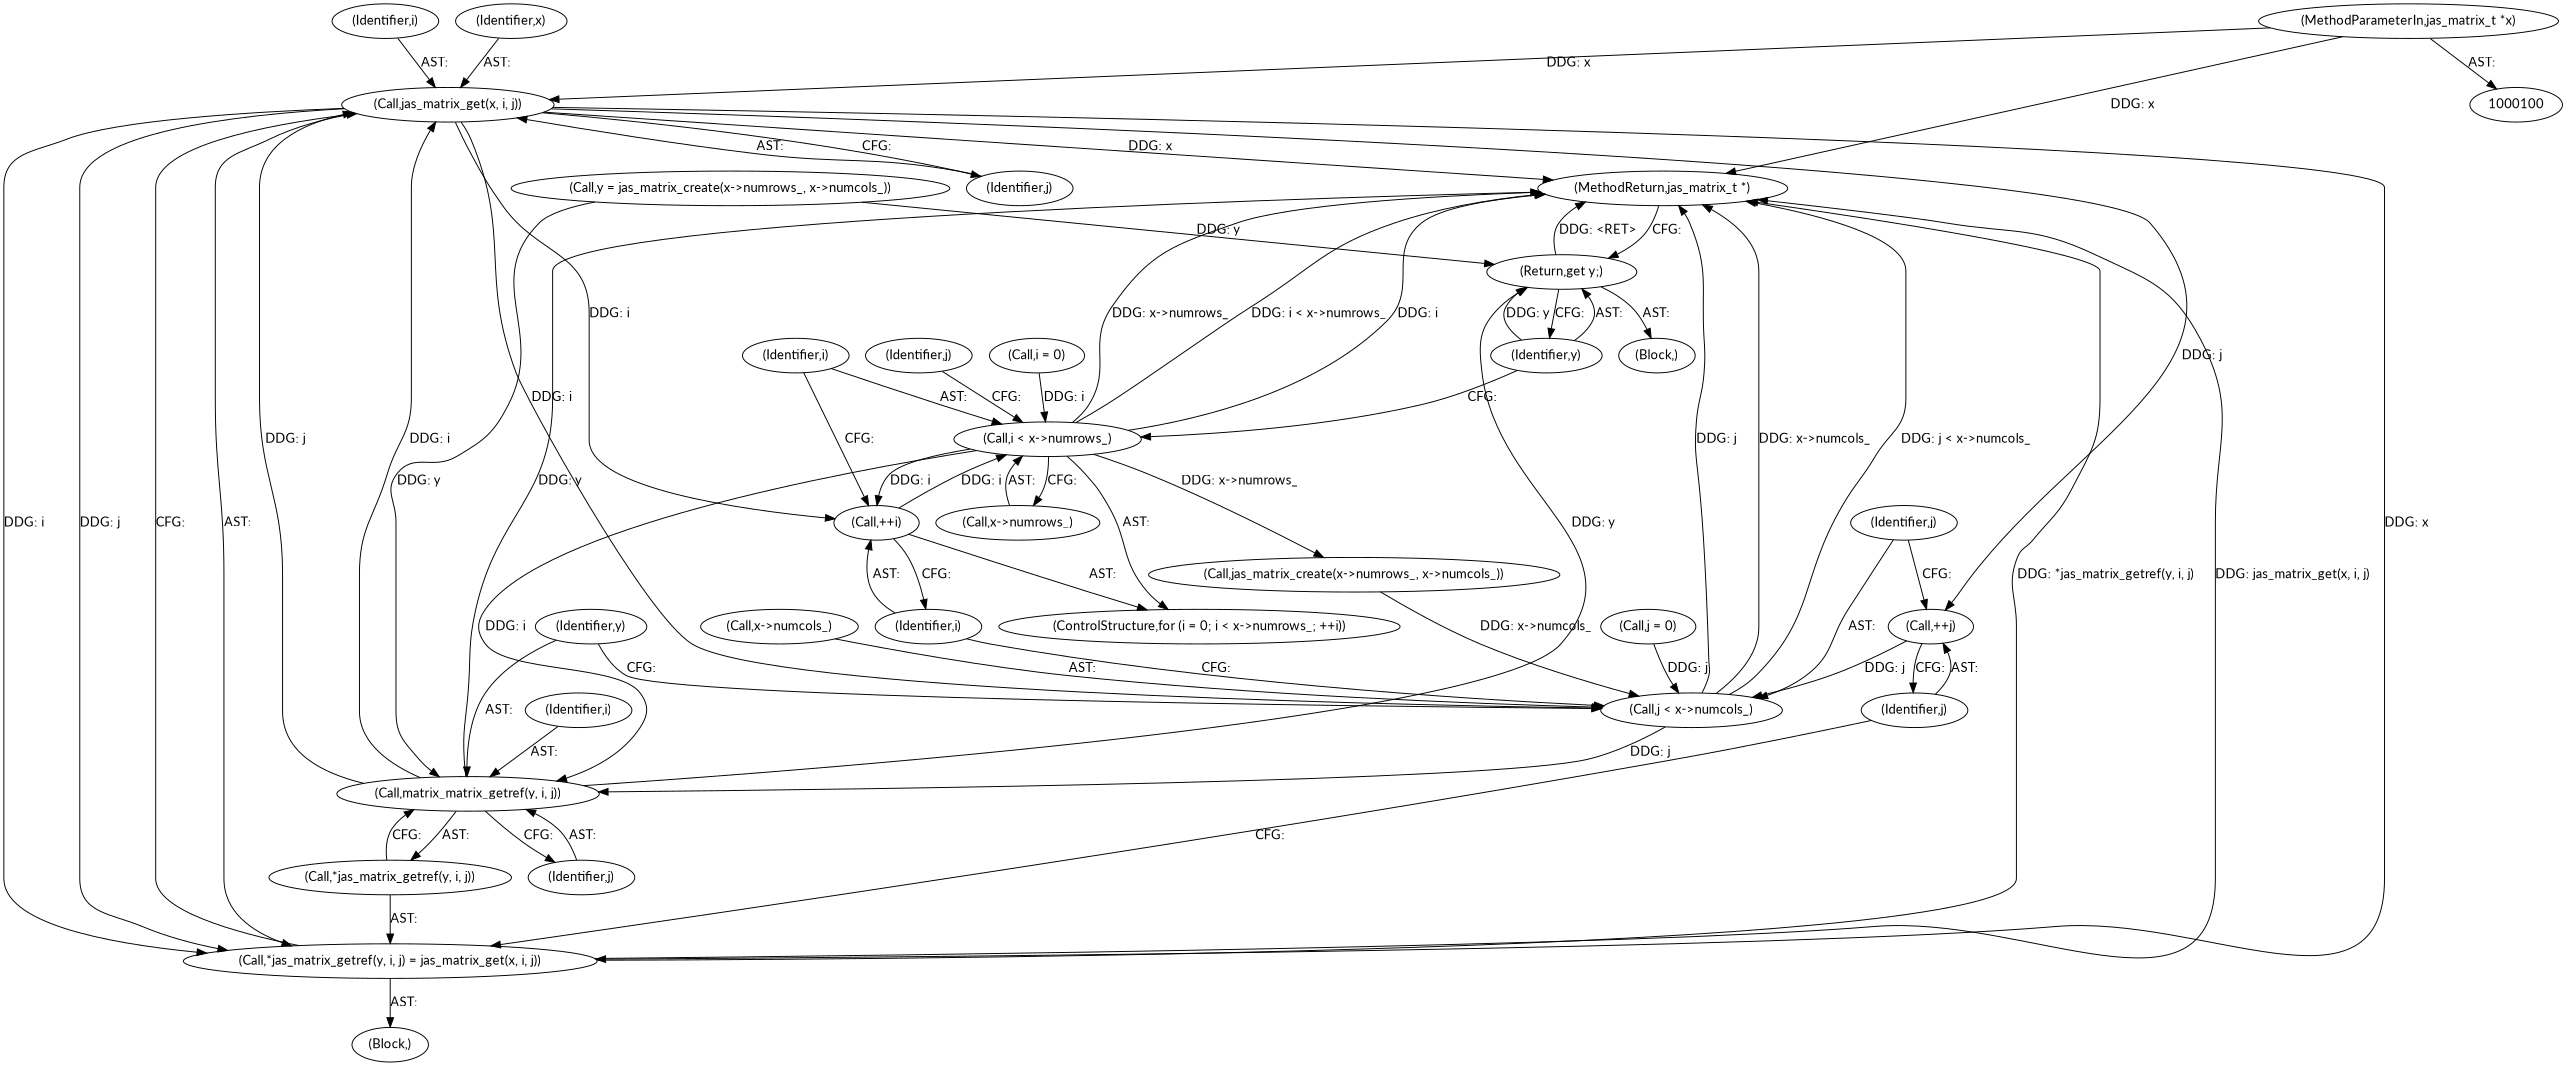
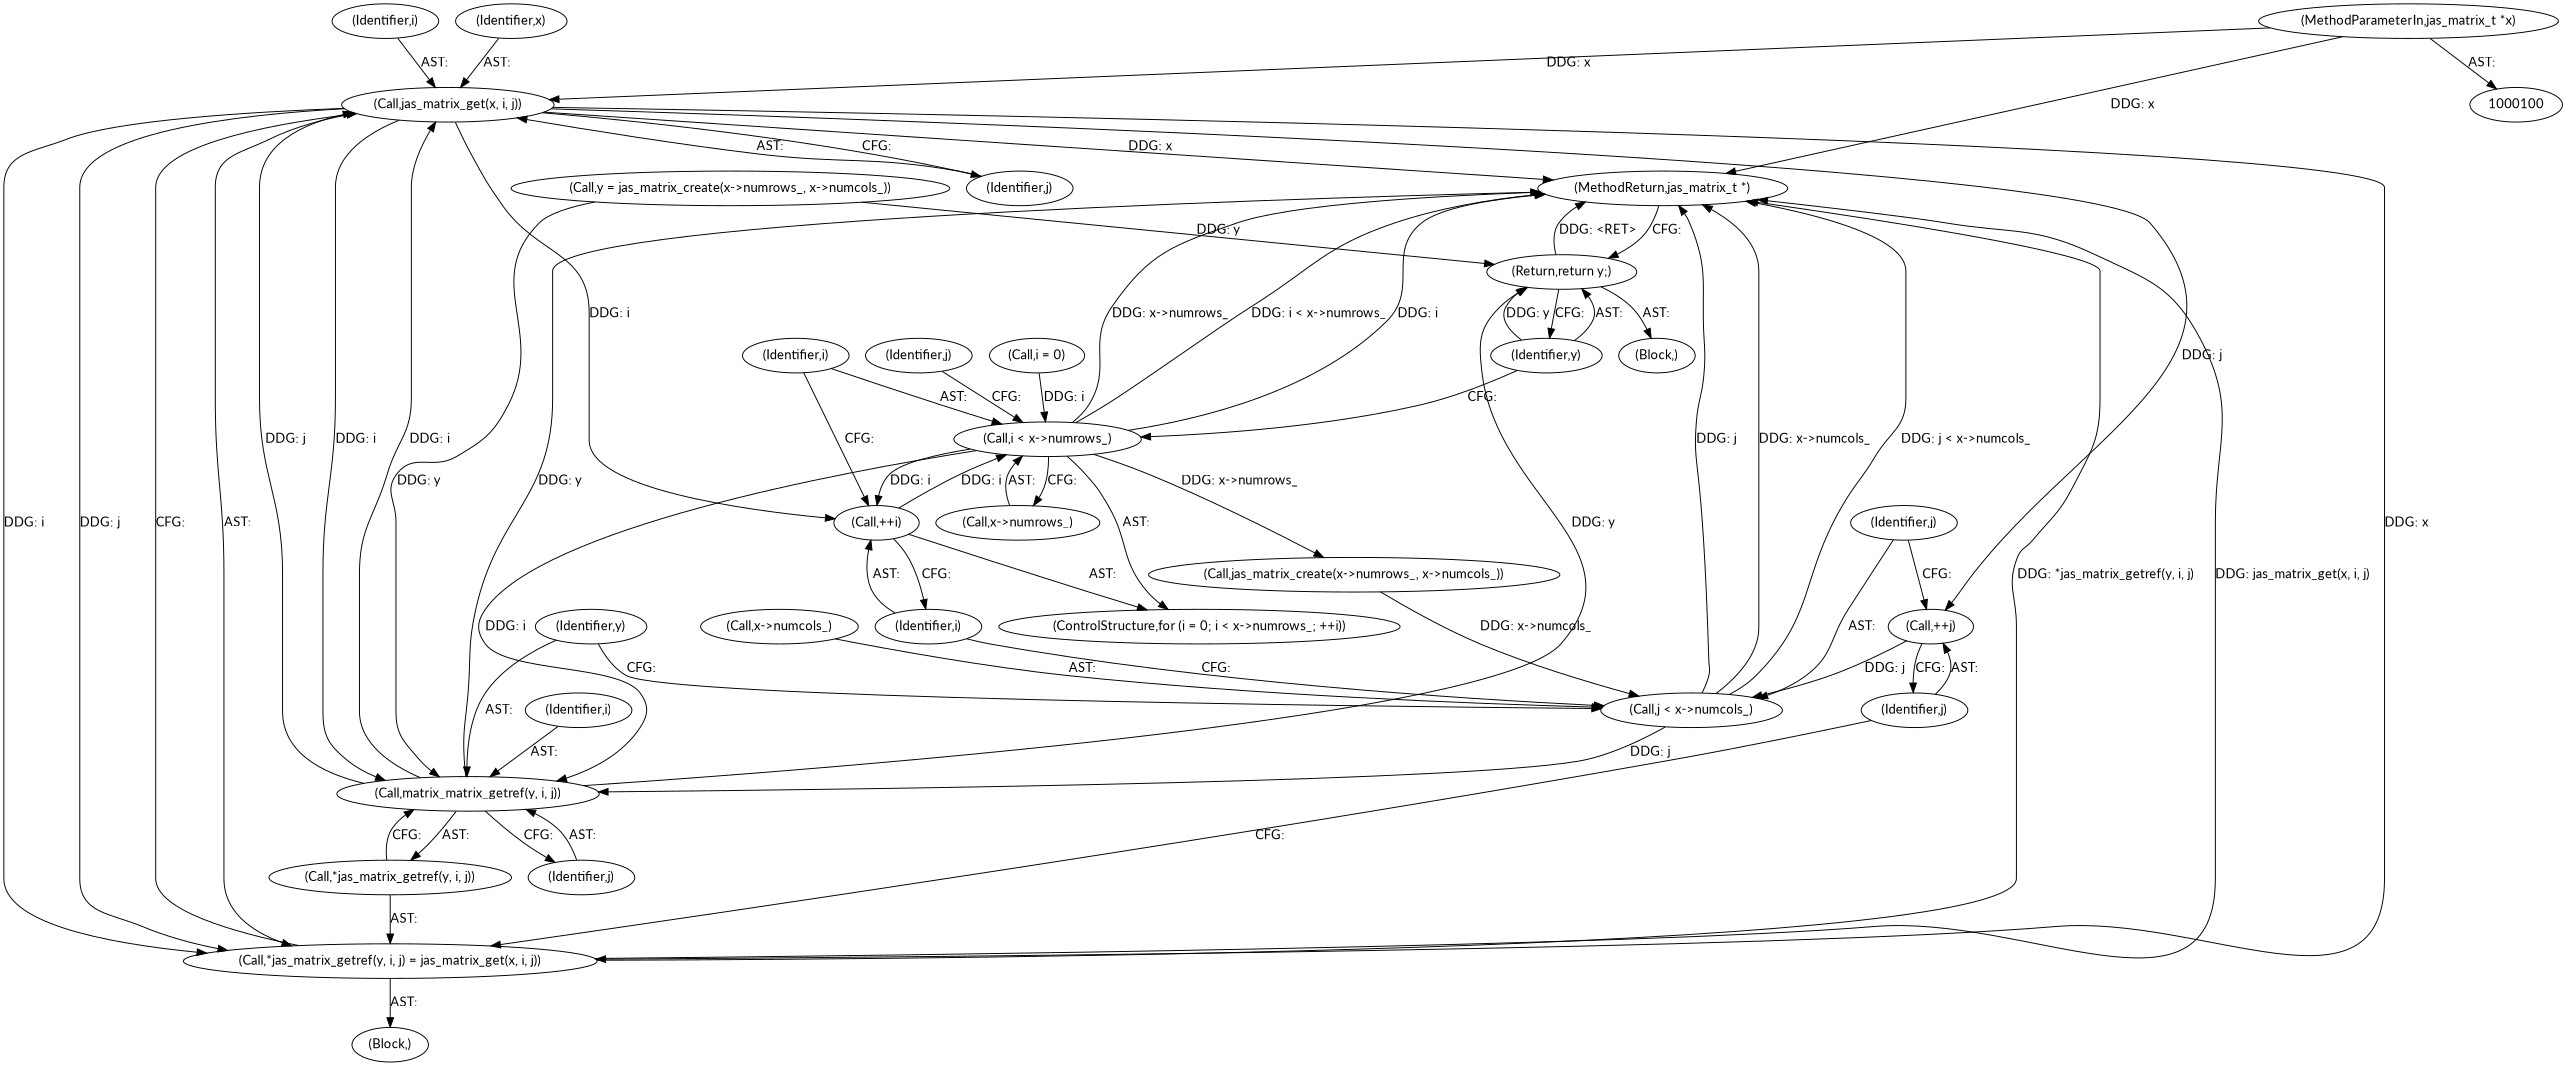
(1562, 272) -> (1562, 272)
(1648, 627) -> none
(849, 675) -> (334, 446)
